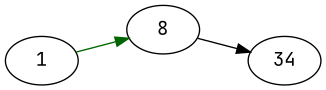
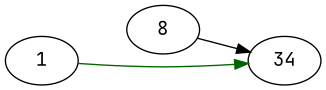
(96, 47) -> (156, 67)
